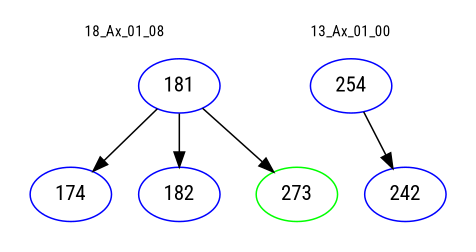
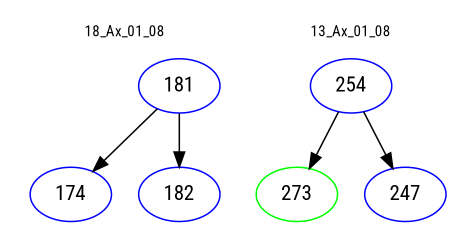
(351, 32) -> (351, 32)
(222, 126) -> (327, 133)
(405, 194) -> (405, 194)
